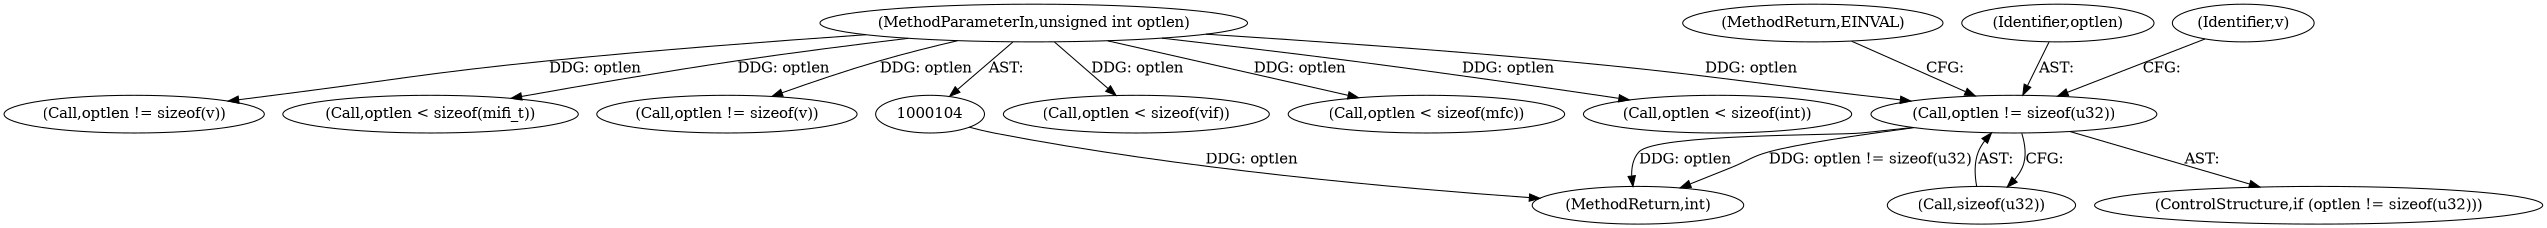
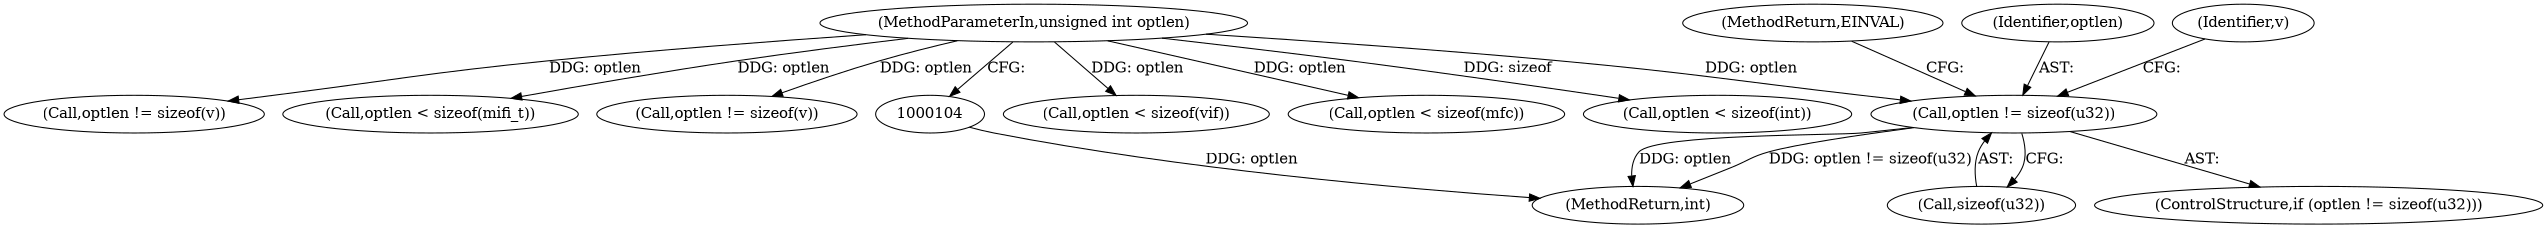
(1009, 69) -> (1009, 69)
(1508, 69) -> (1508, 69)
